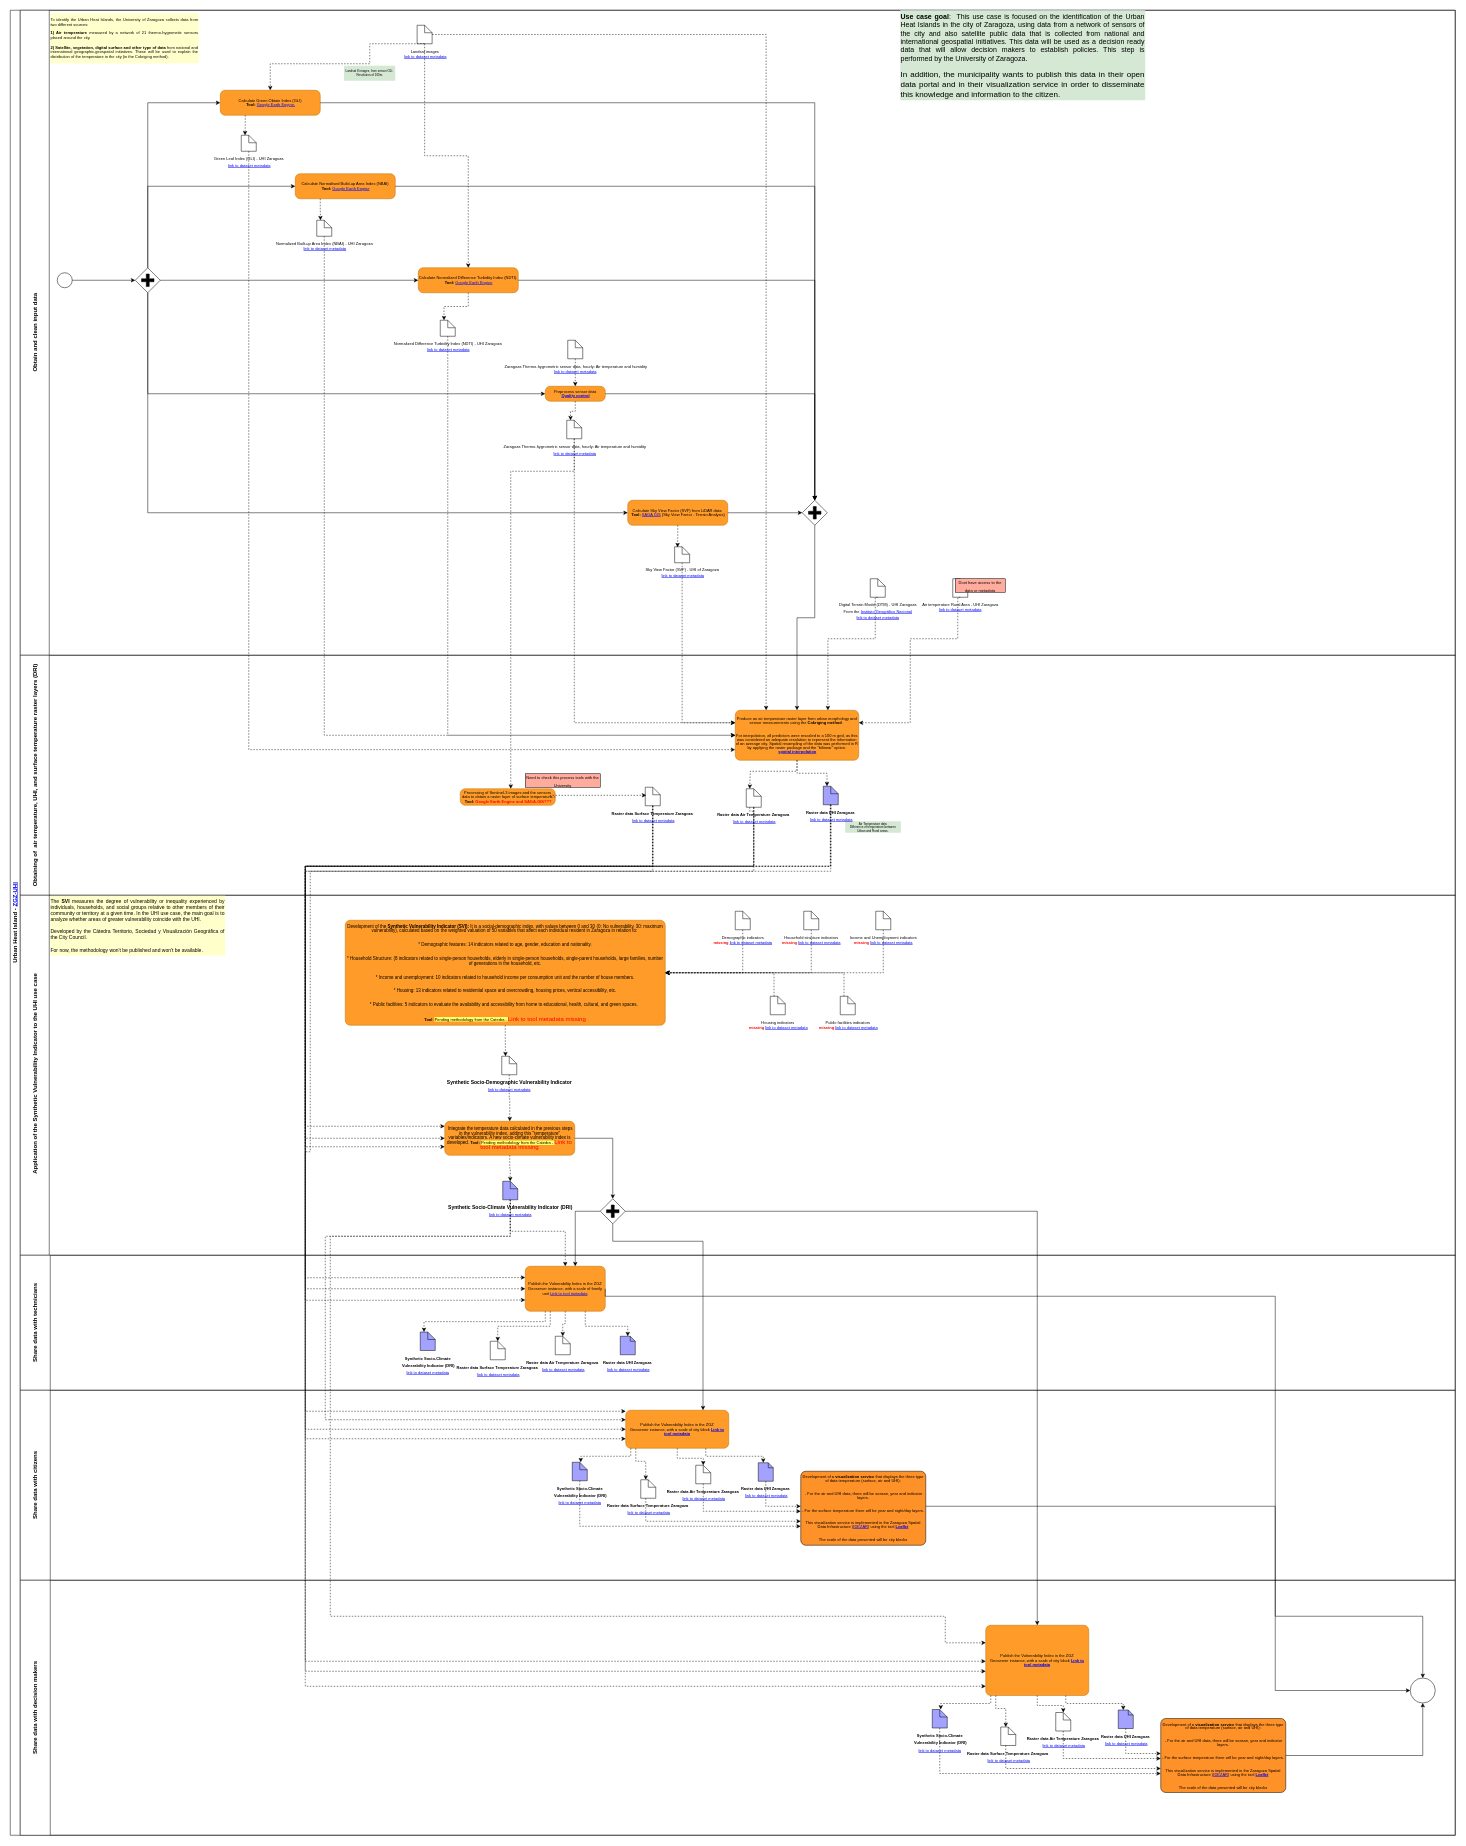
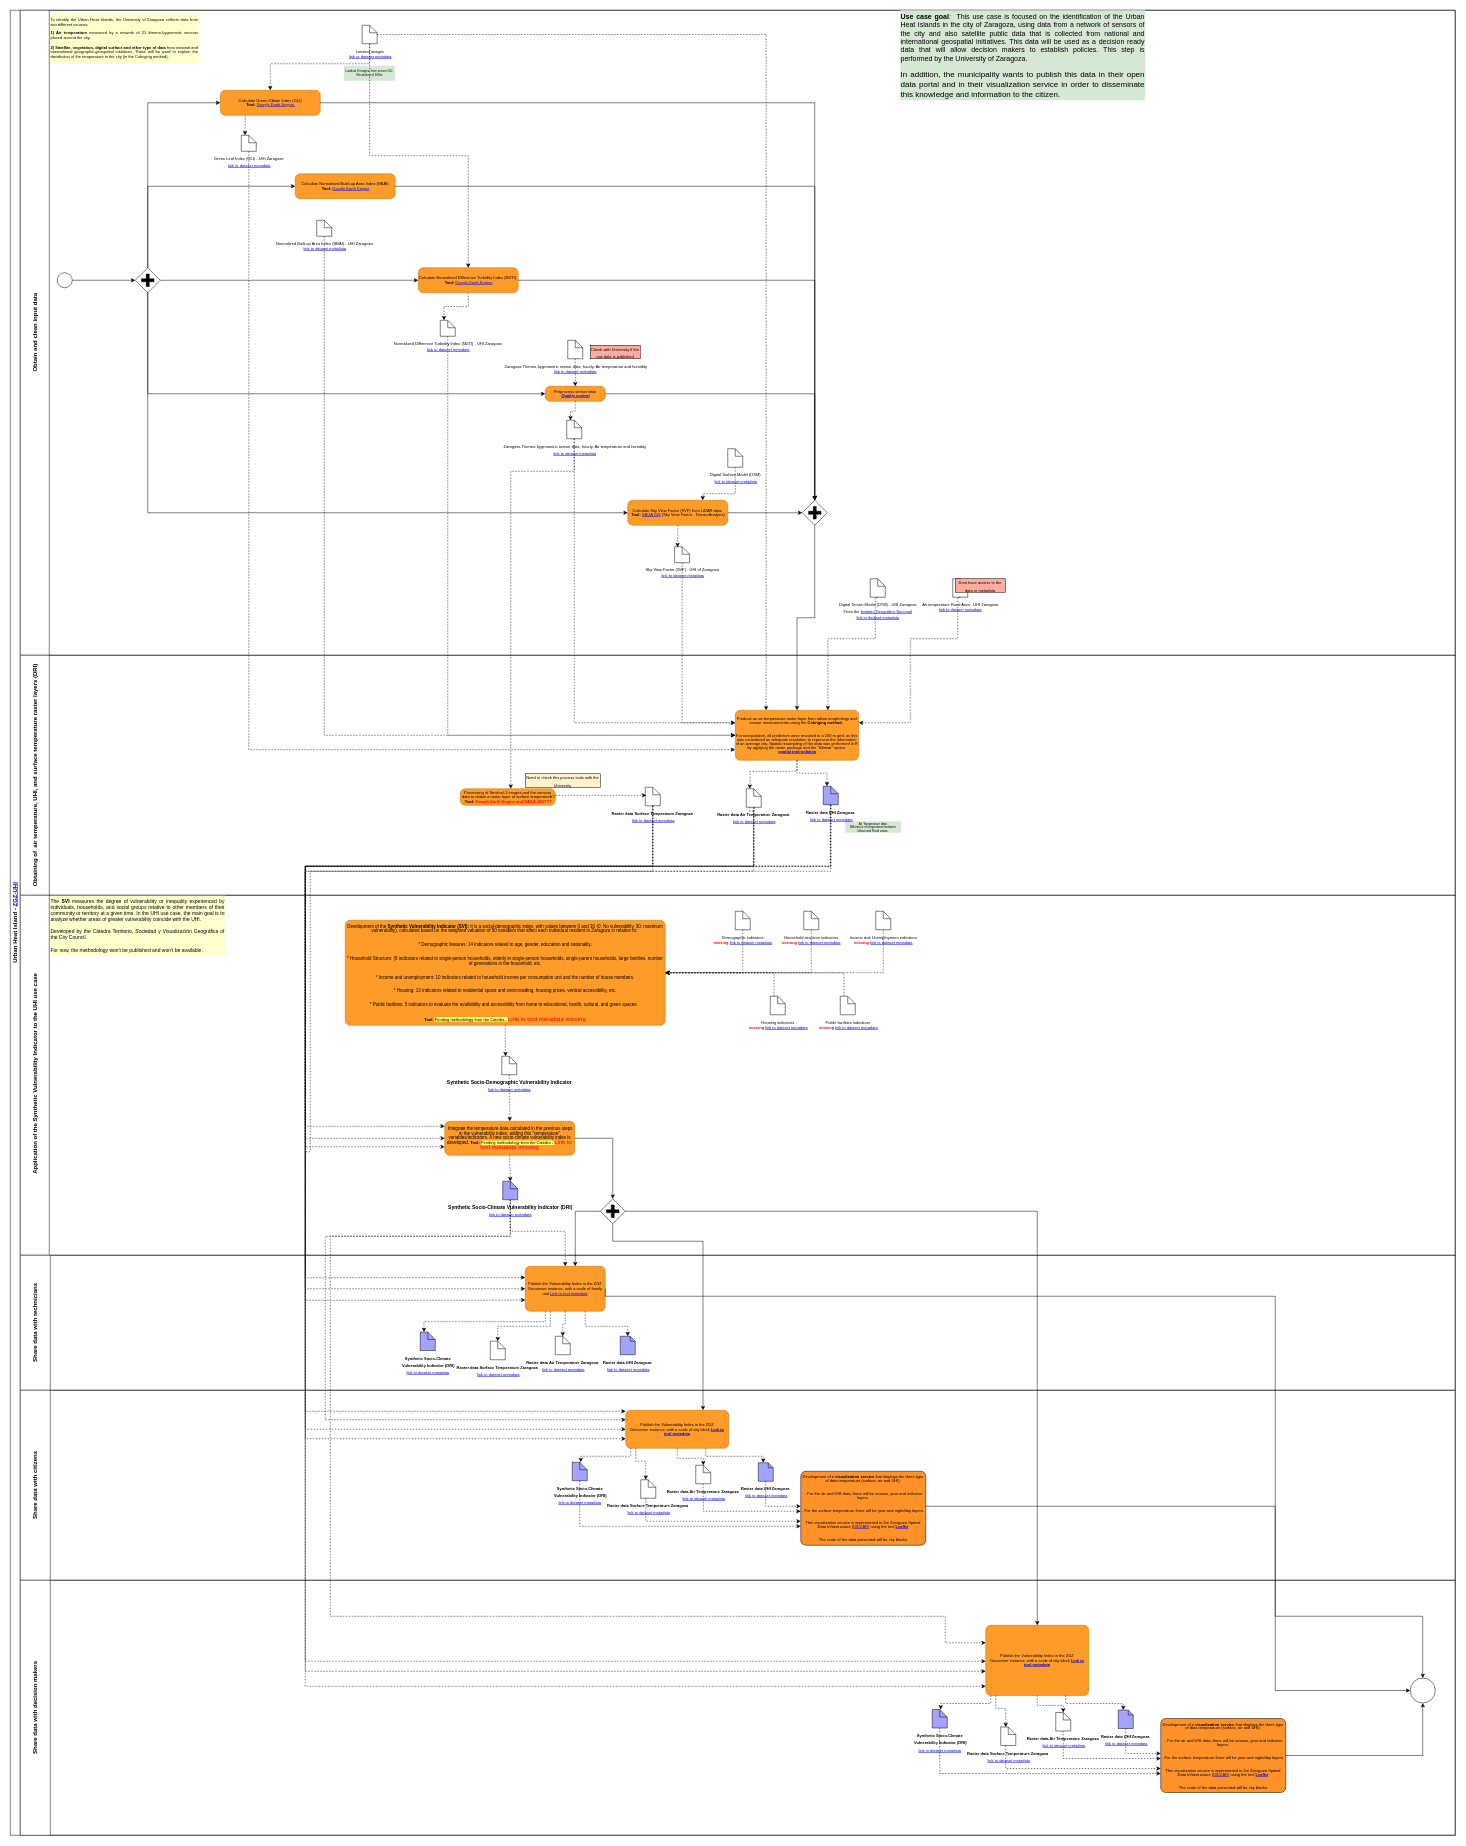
(425, 35) -> (370, 35)
(320, 215) -> none
none -> (615, 352)
none -> (735, 458)
none -> (735, 475)
(563, 781) -> (563, 781)
